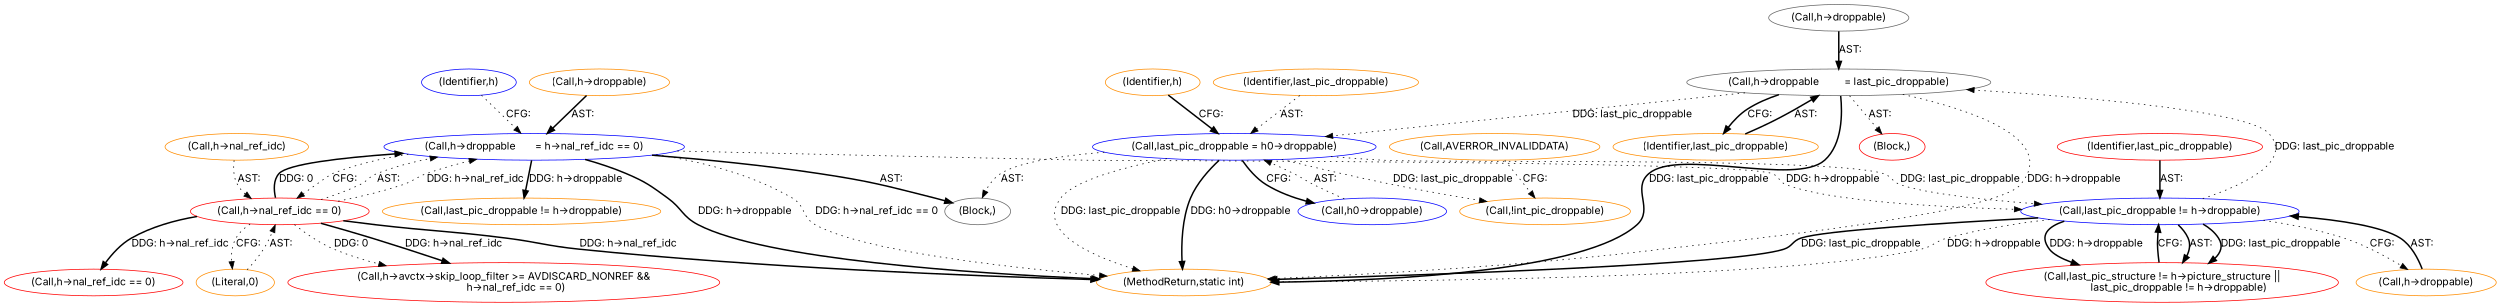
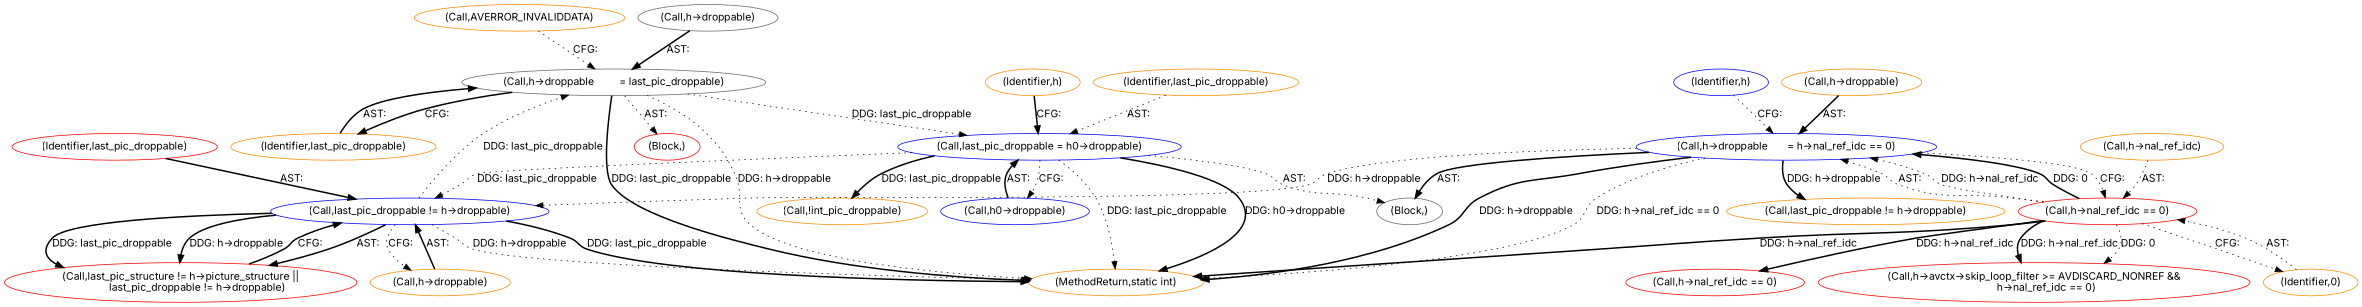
(1518, 176) -> (563, 48)
(1307, 181) -> (1005, 181)
(1380, 182) -> (893, 168)
(1270, 187) -> (1038, 177)
(235, 282) -> (2311, 282)
